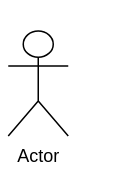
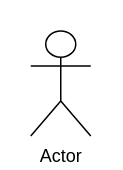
(38, 83) -> (61, 83)
